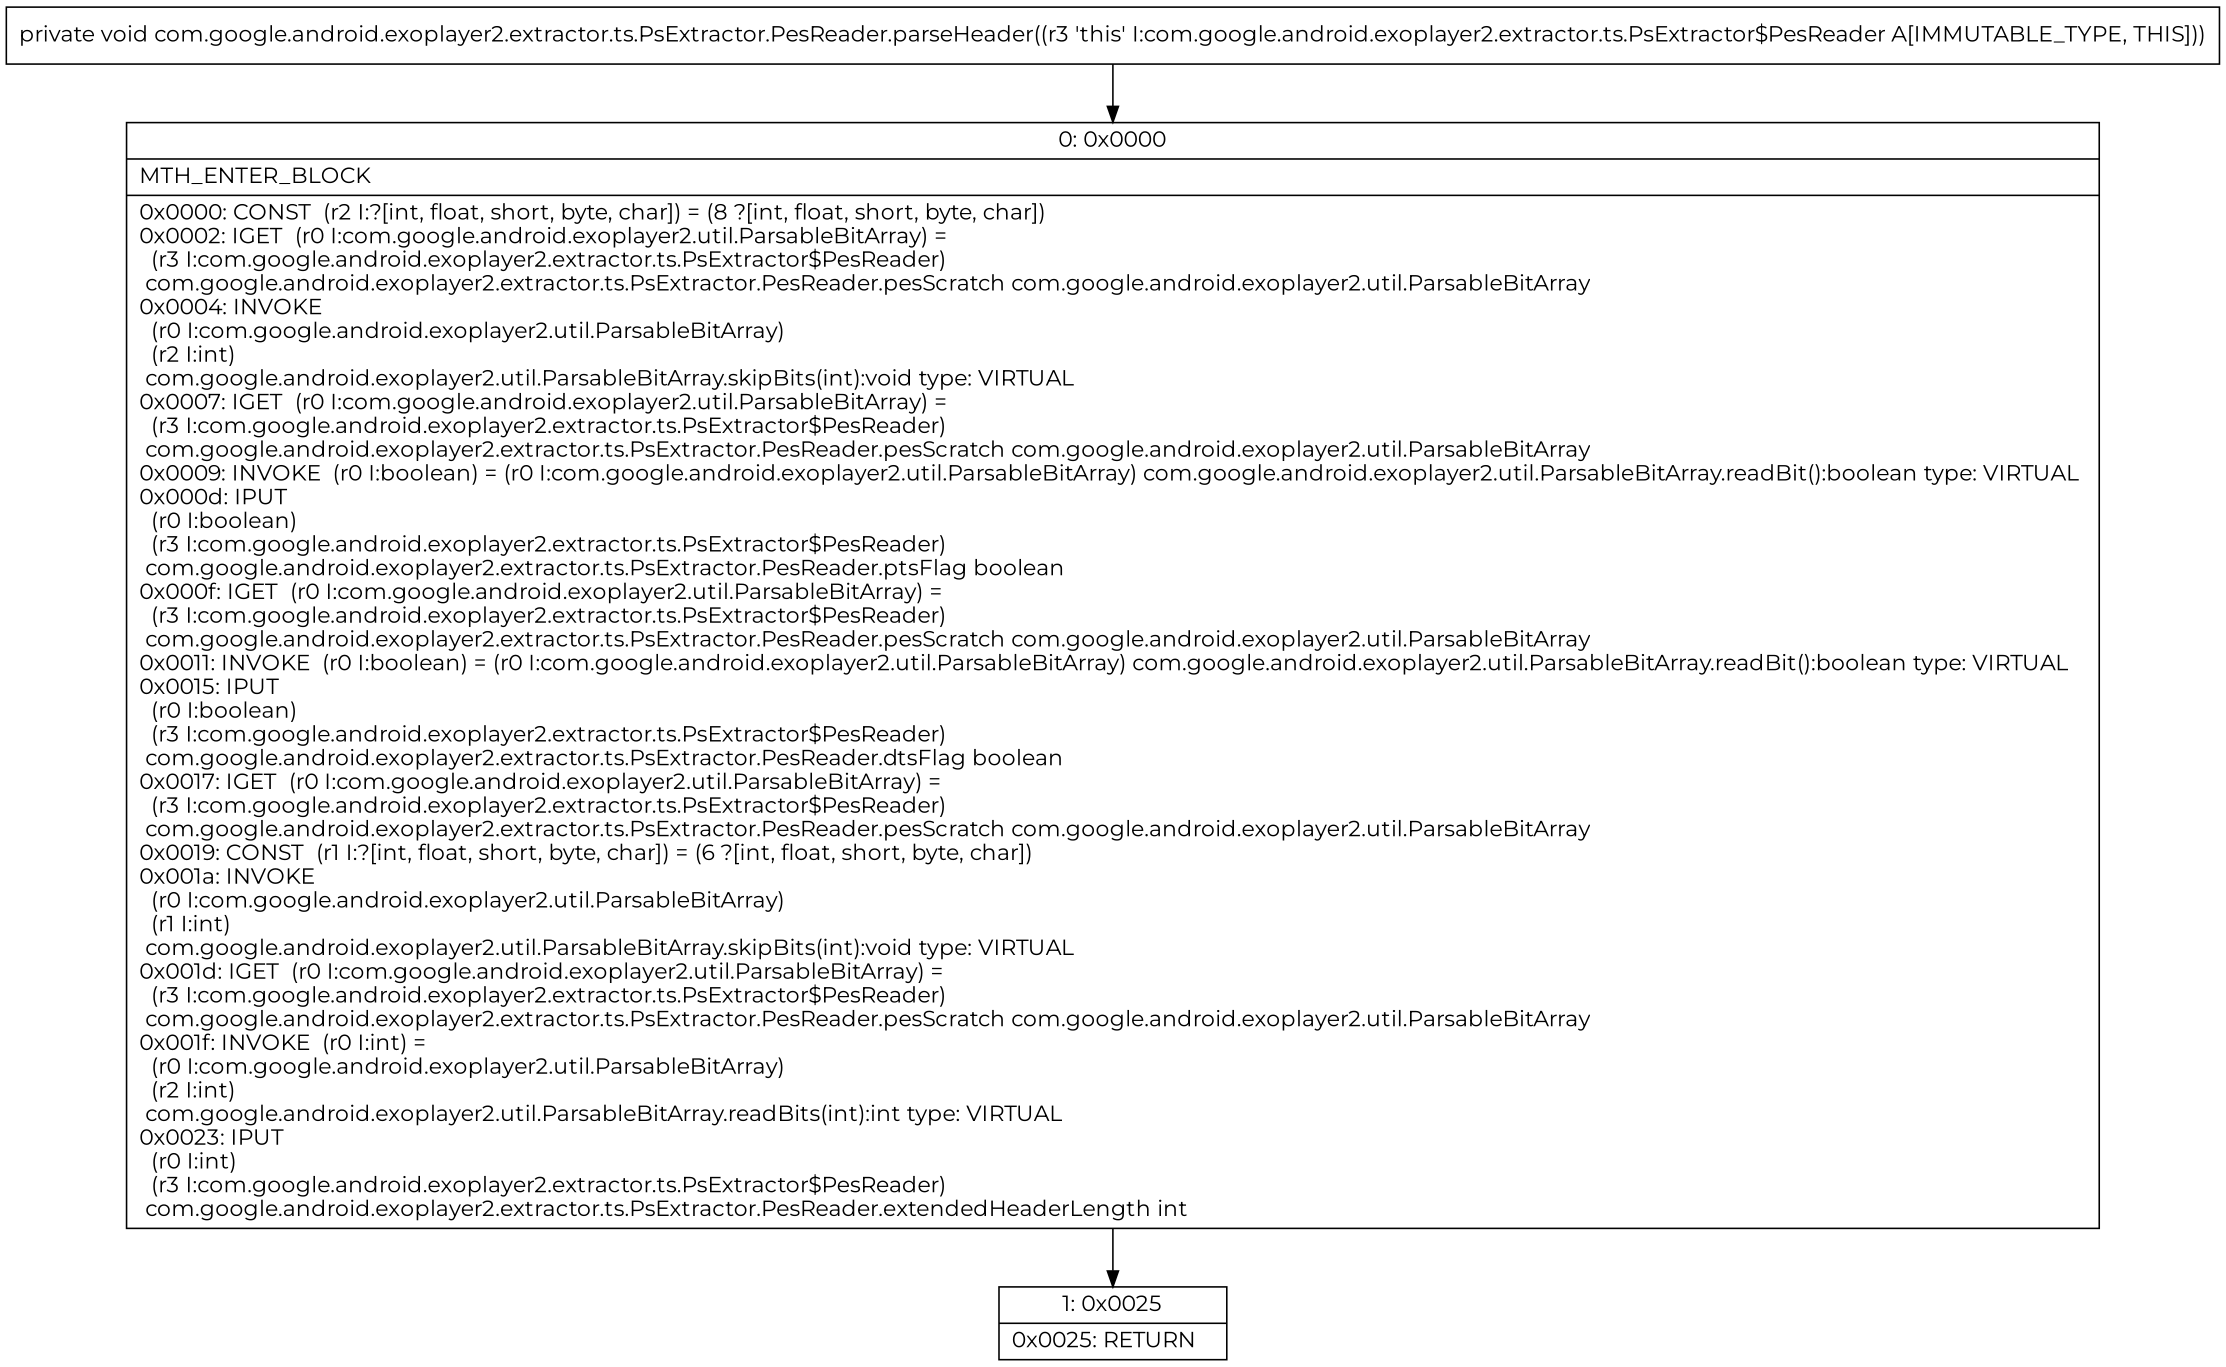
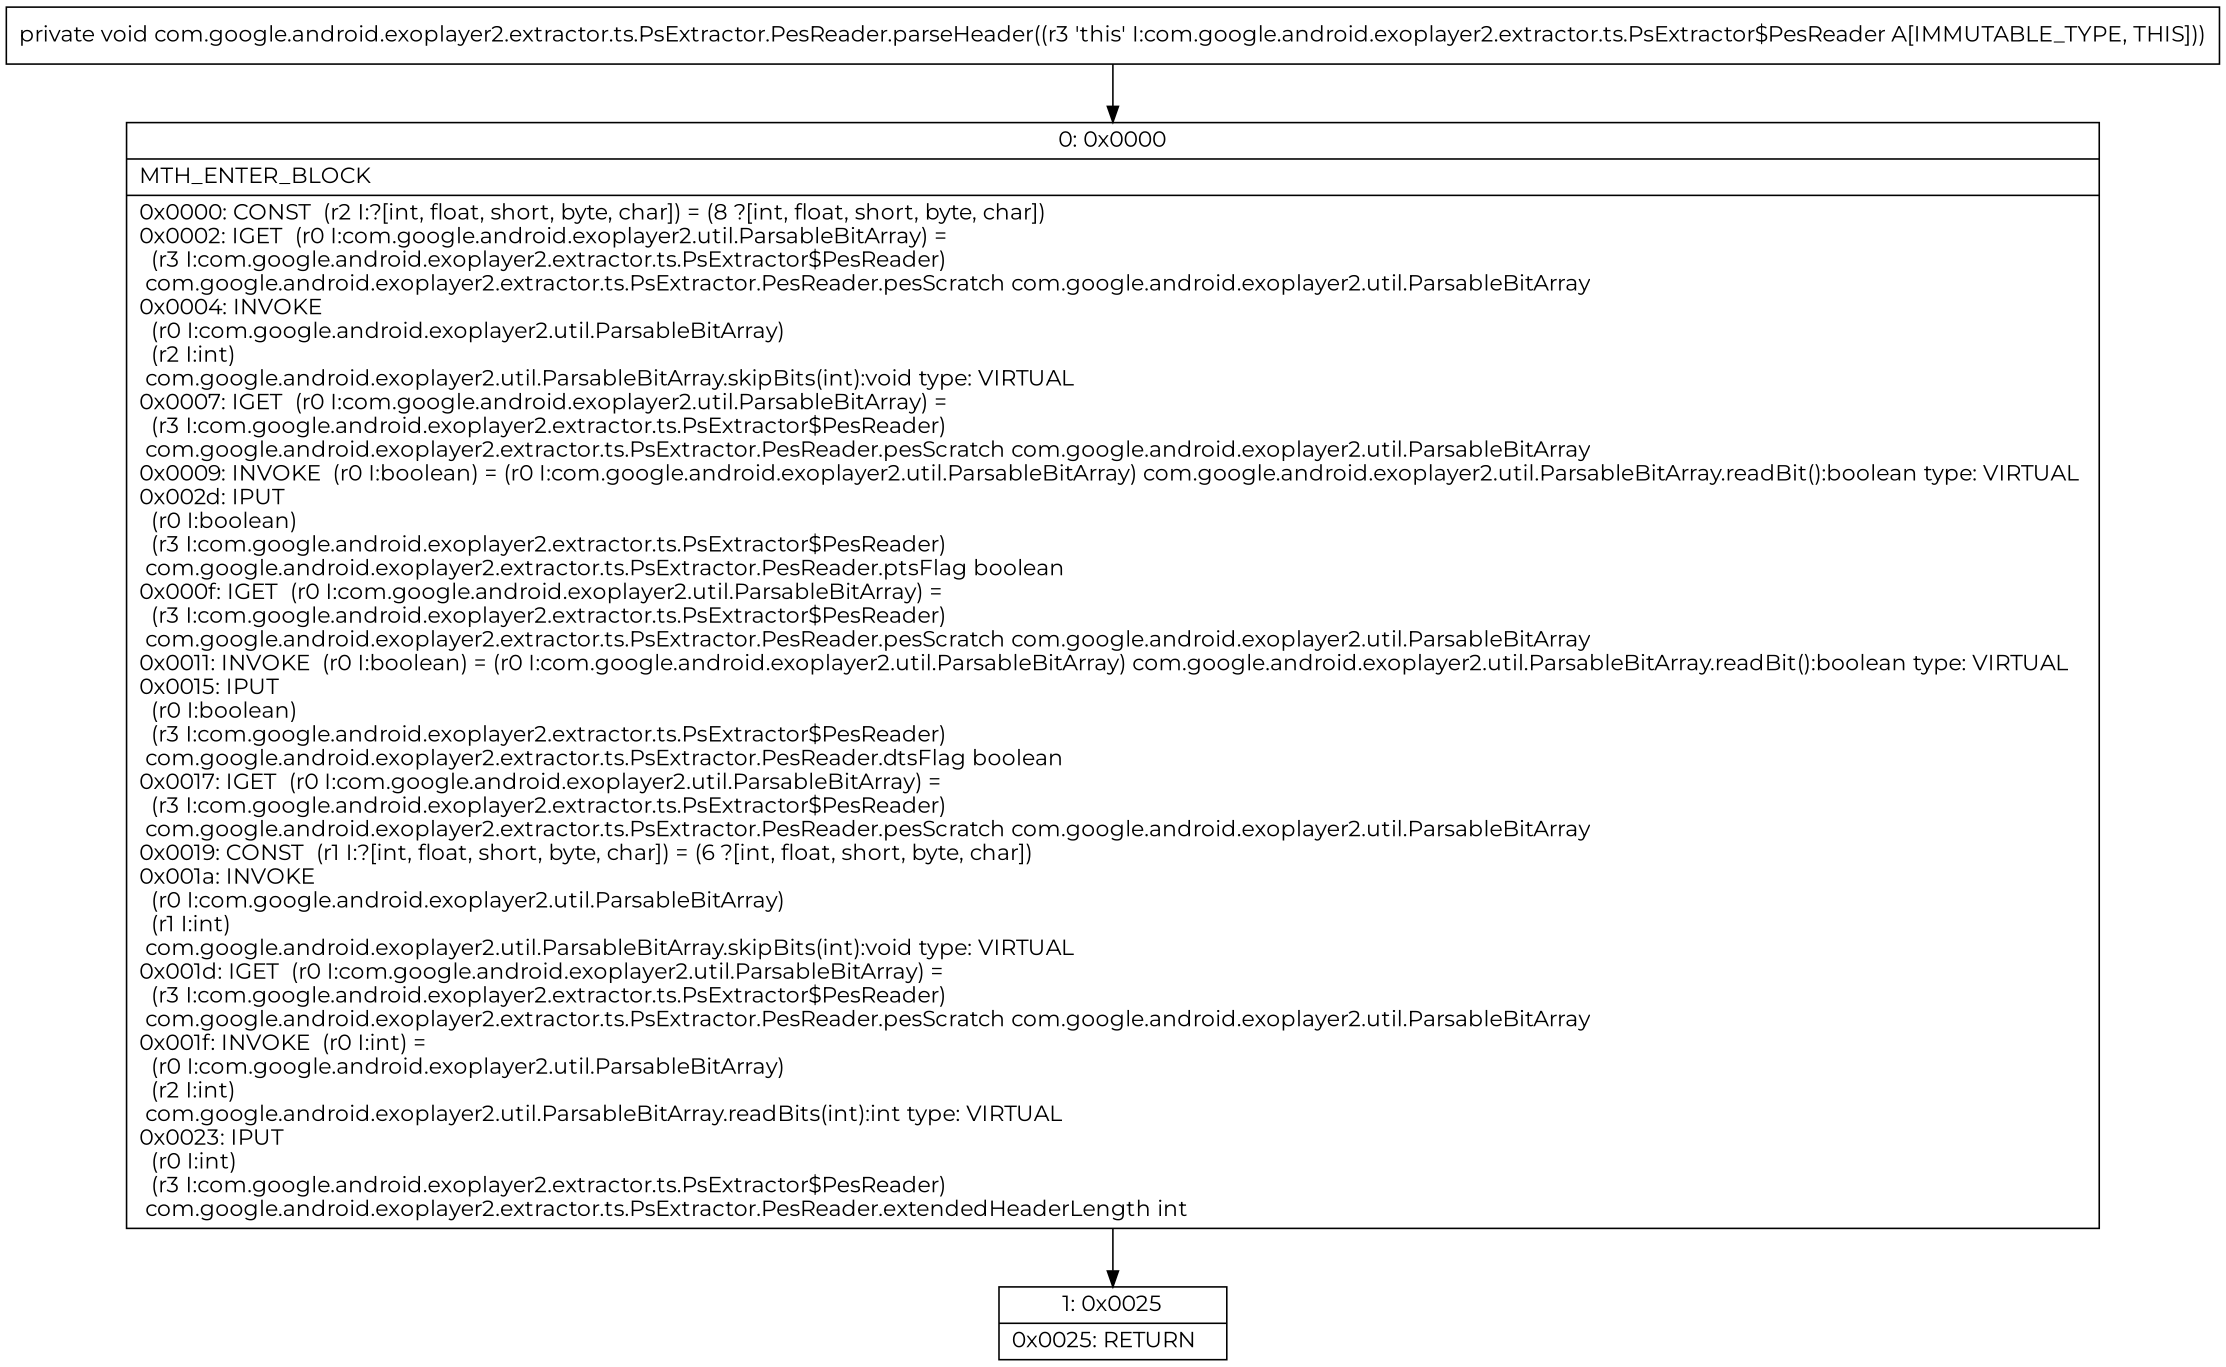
(220, 498) -> (218, 498)
